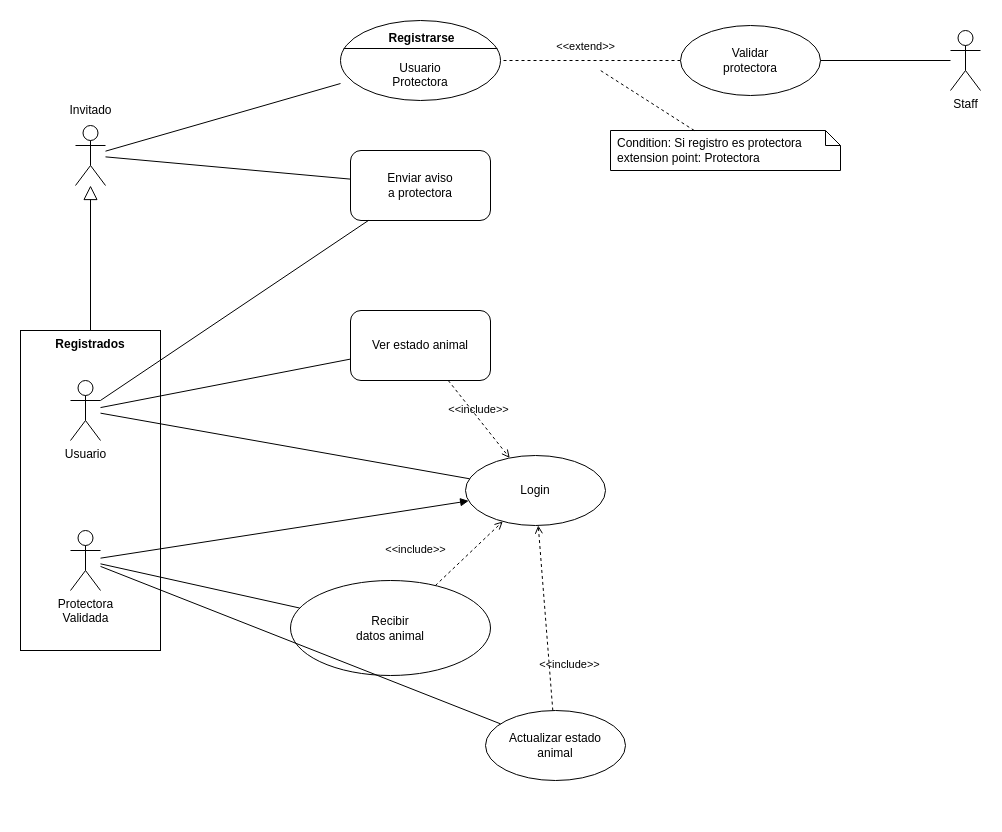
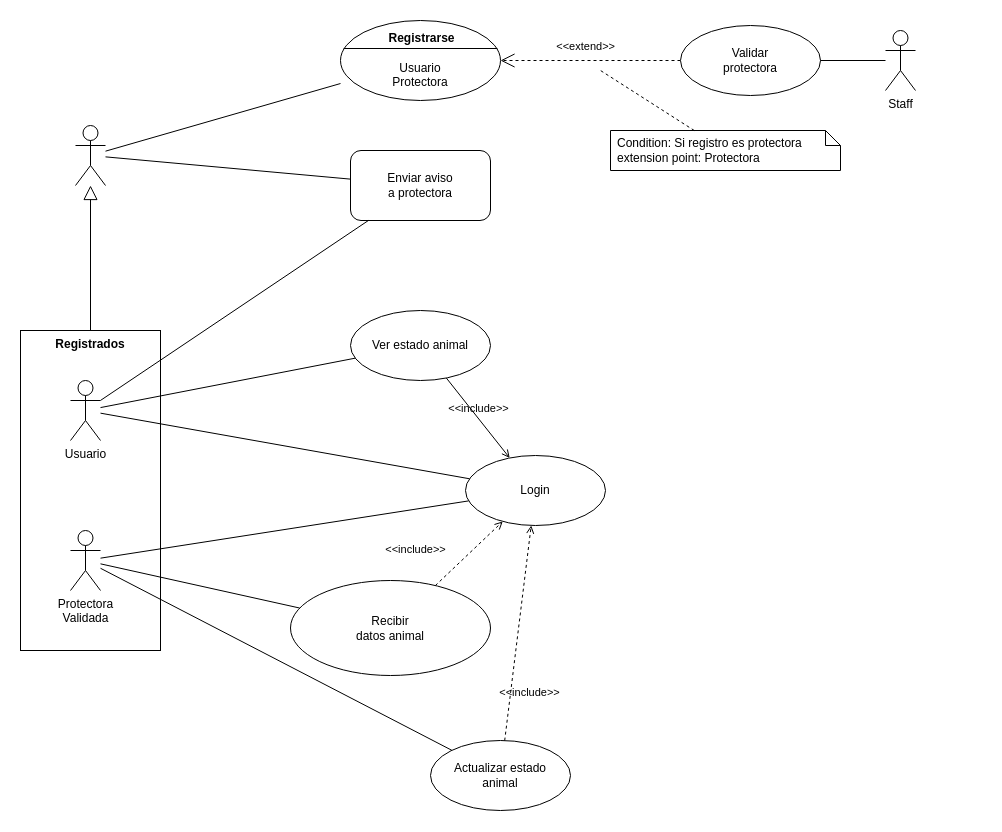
(505, 61) -> (506, 61)
(966, 61) -> (901, 61)
(91, 111) -> none
(421, 346) -> (421, 346)
(478, 418) -> (477, 417)
(459, 502) -> (463, 502)
(556, 746) -> (501, 776)
